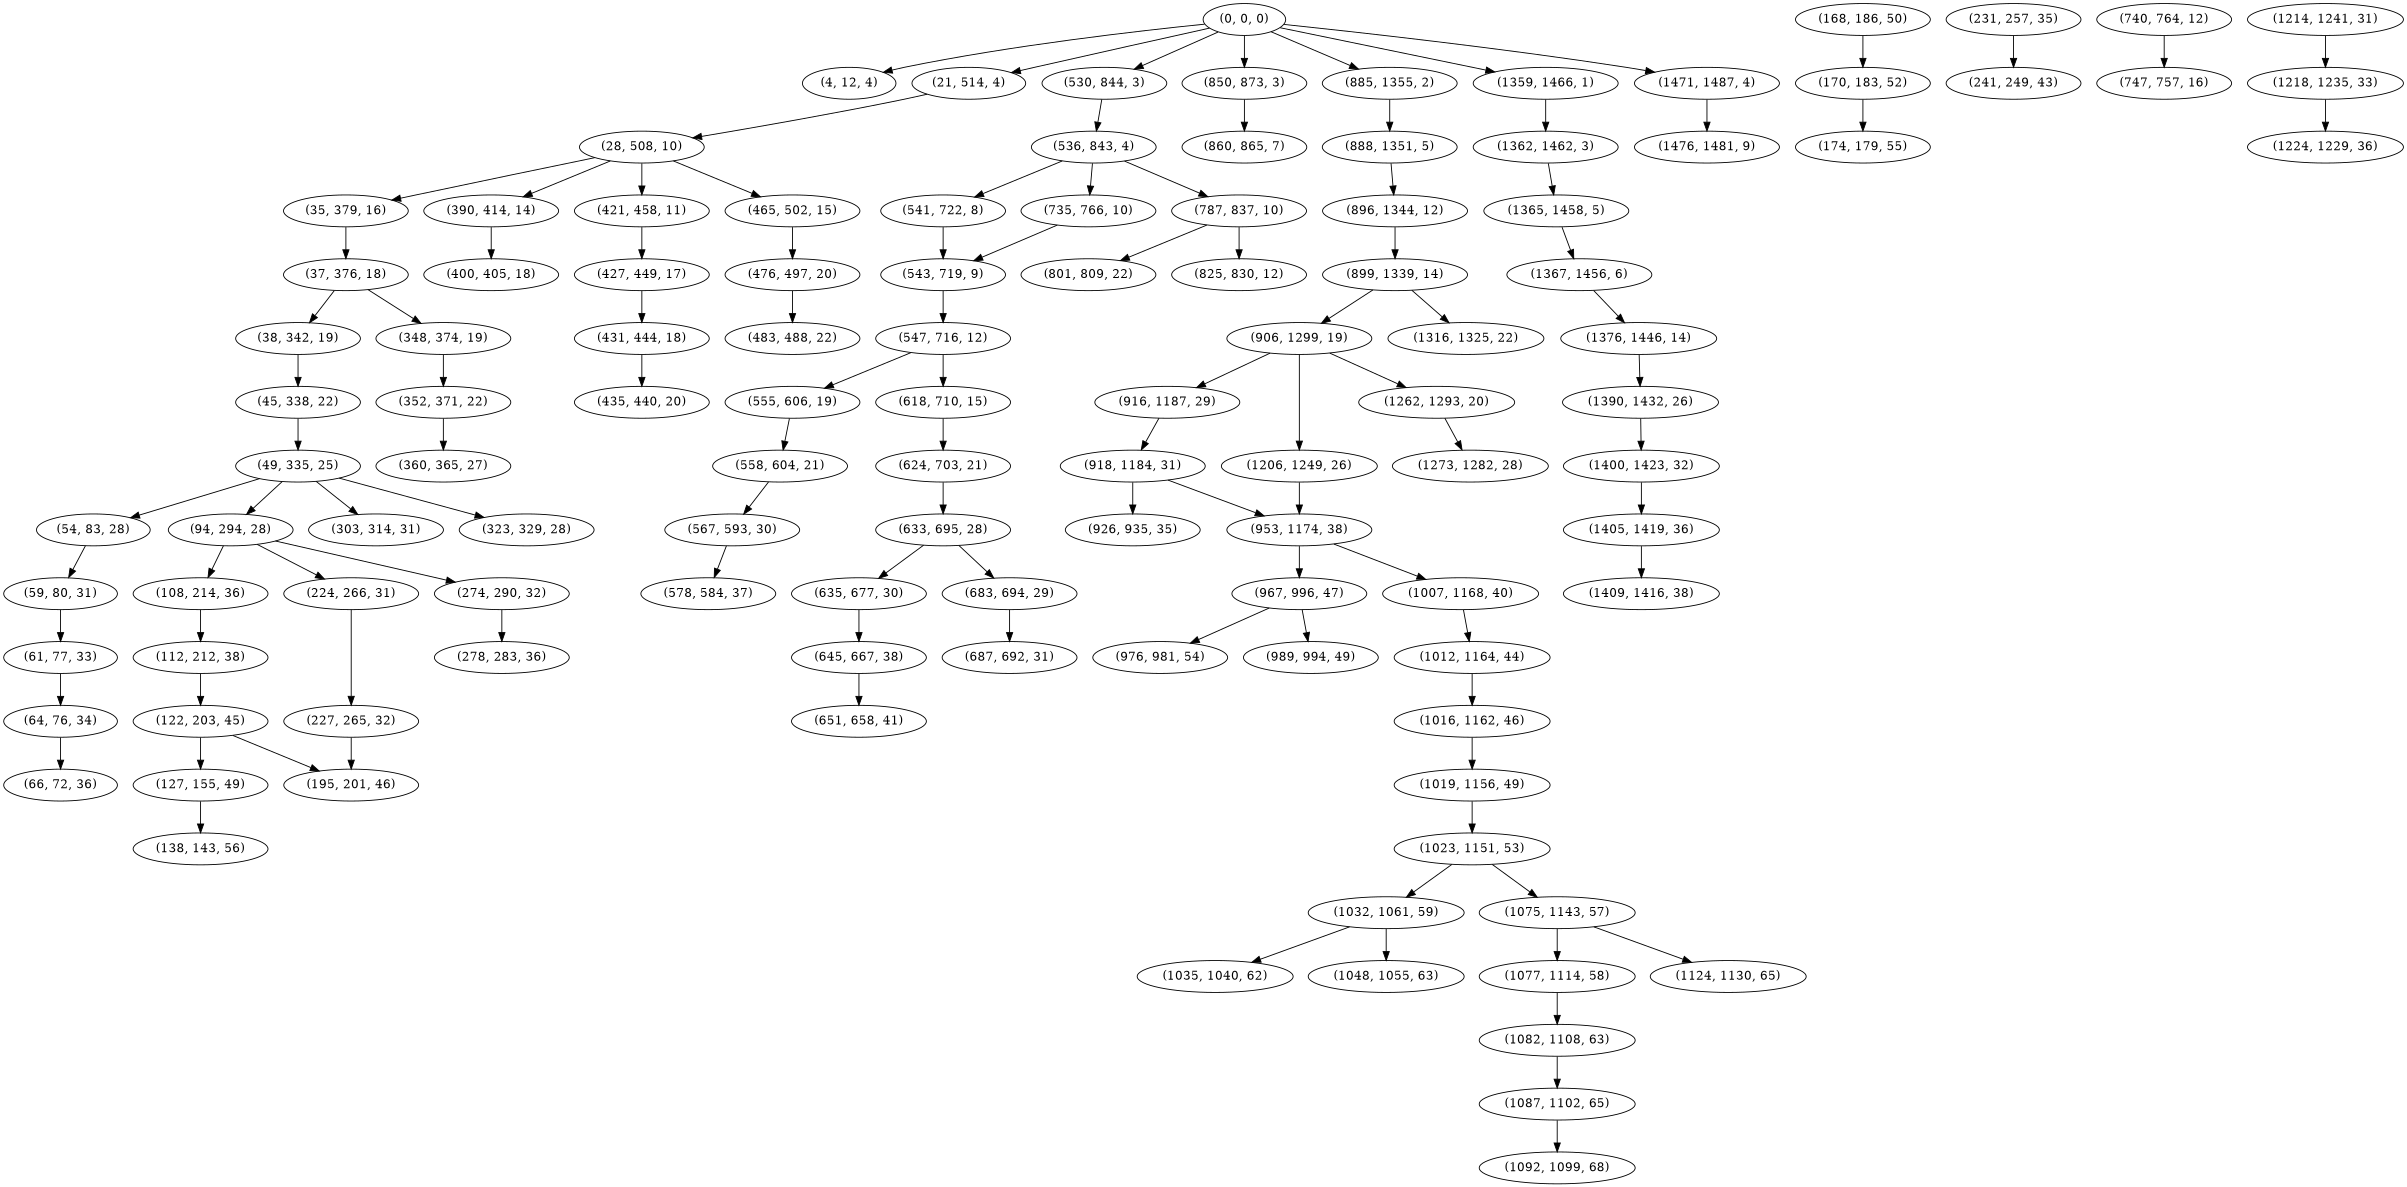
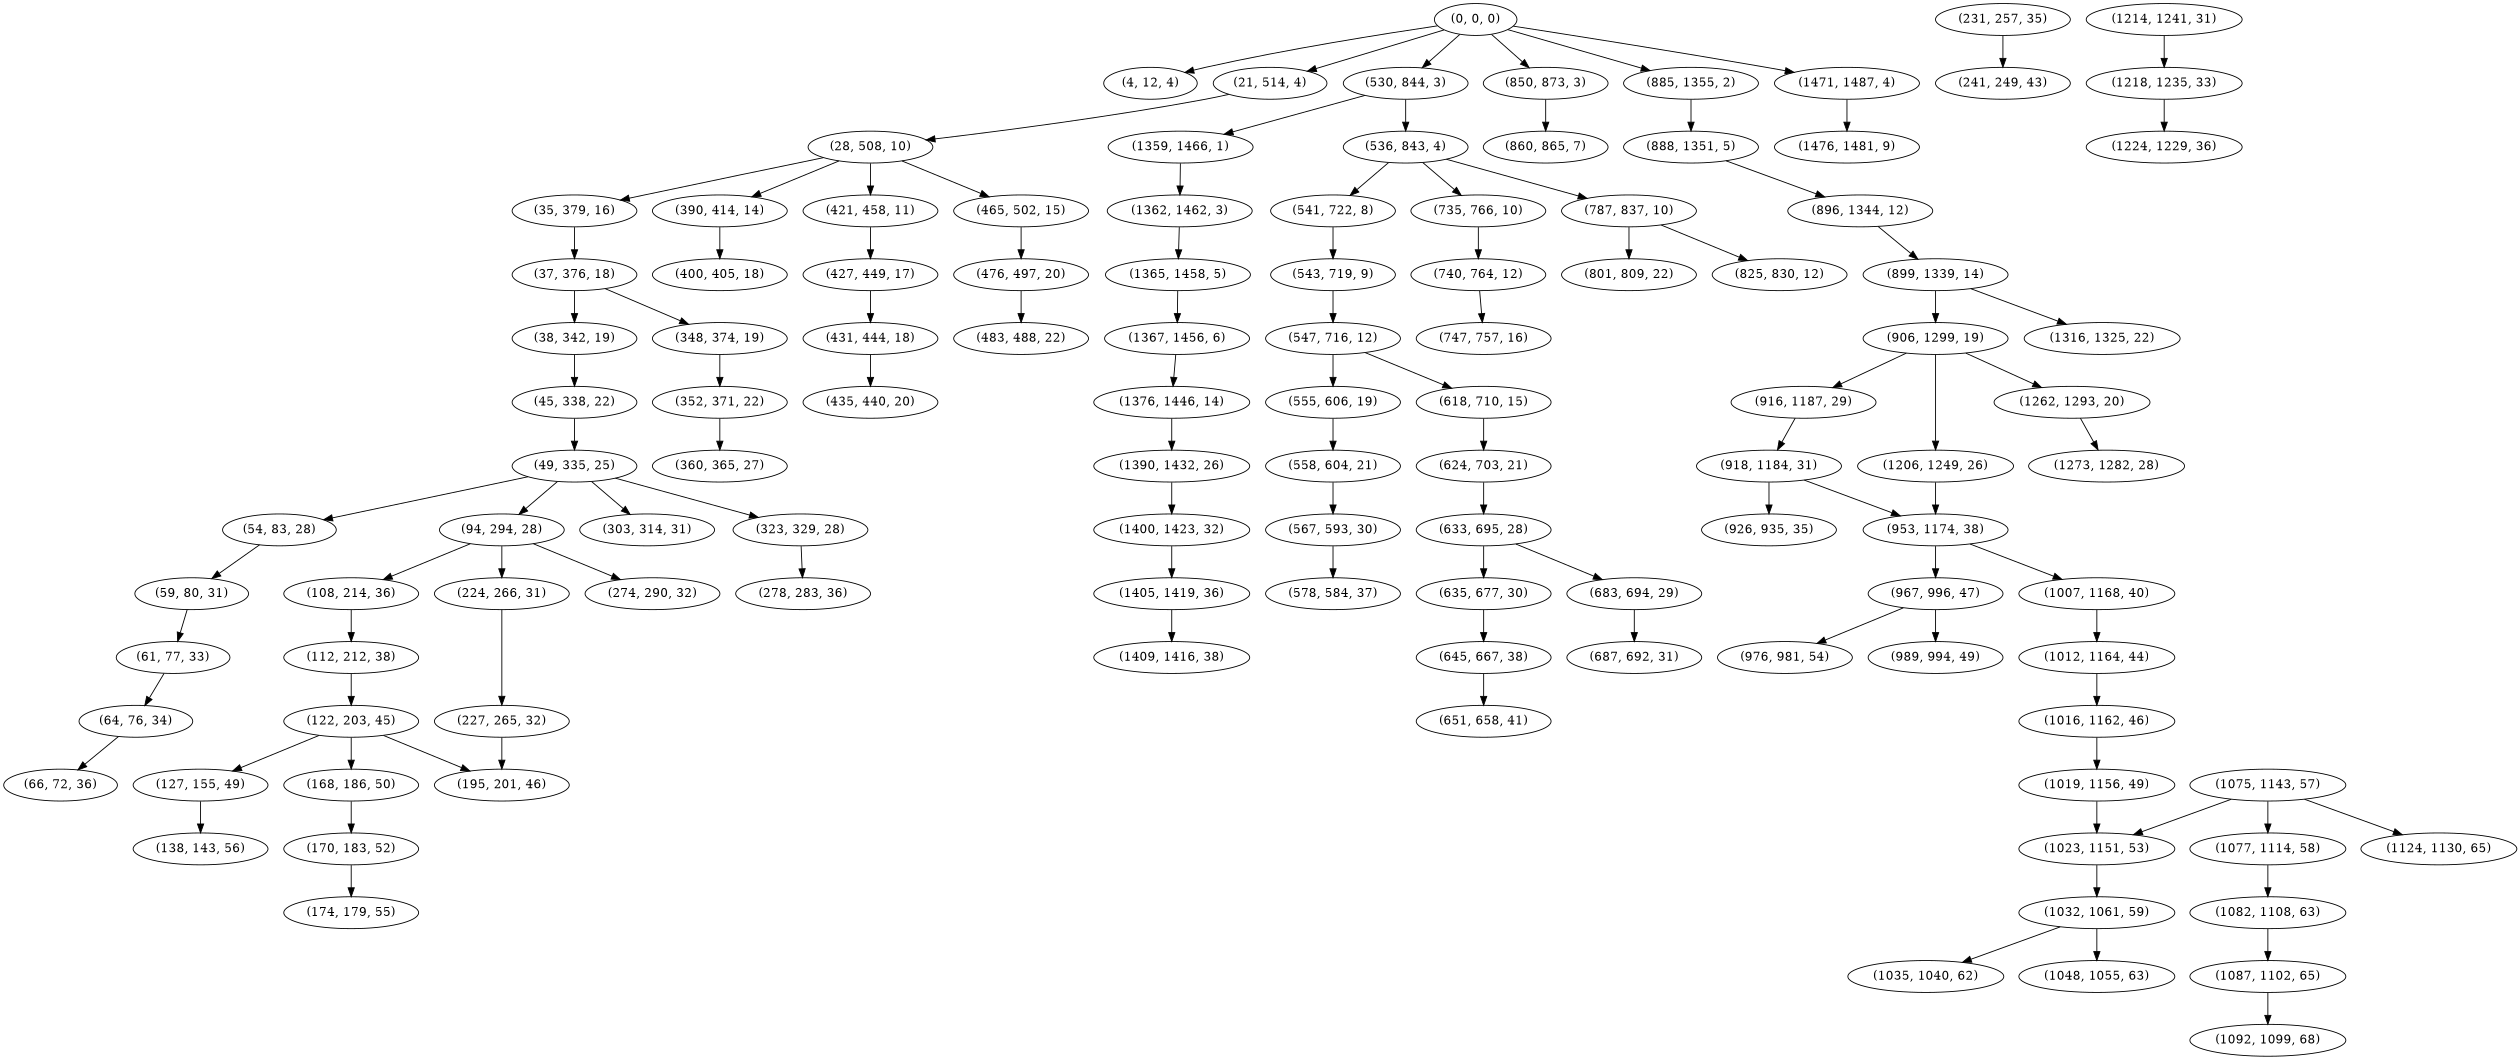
(1383, 49) -> (1299, 114)
(1020, 241) -> (1478, 238)
(502, 621) -> (802, 557)
none -> (351, 749)
(1511, 878) -> (2186, 815)
